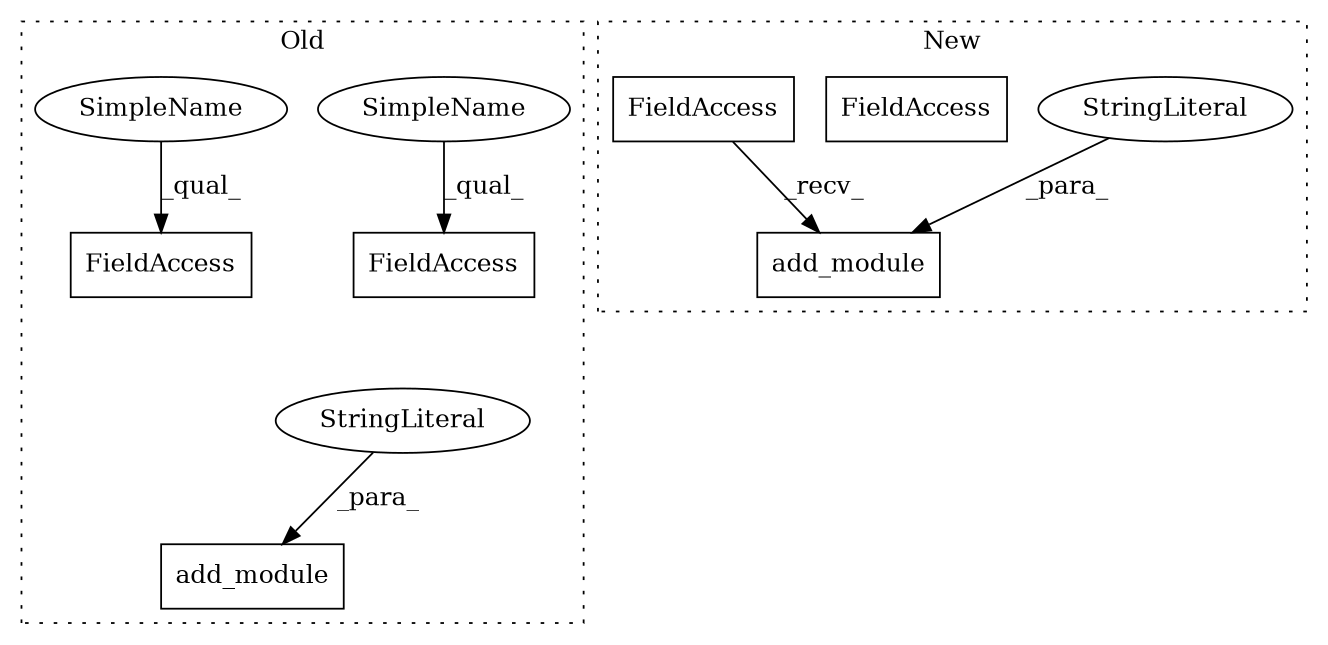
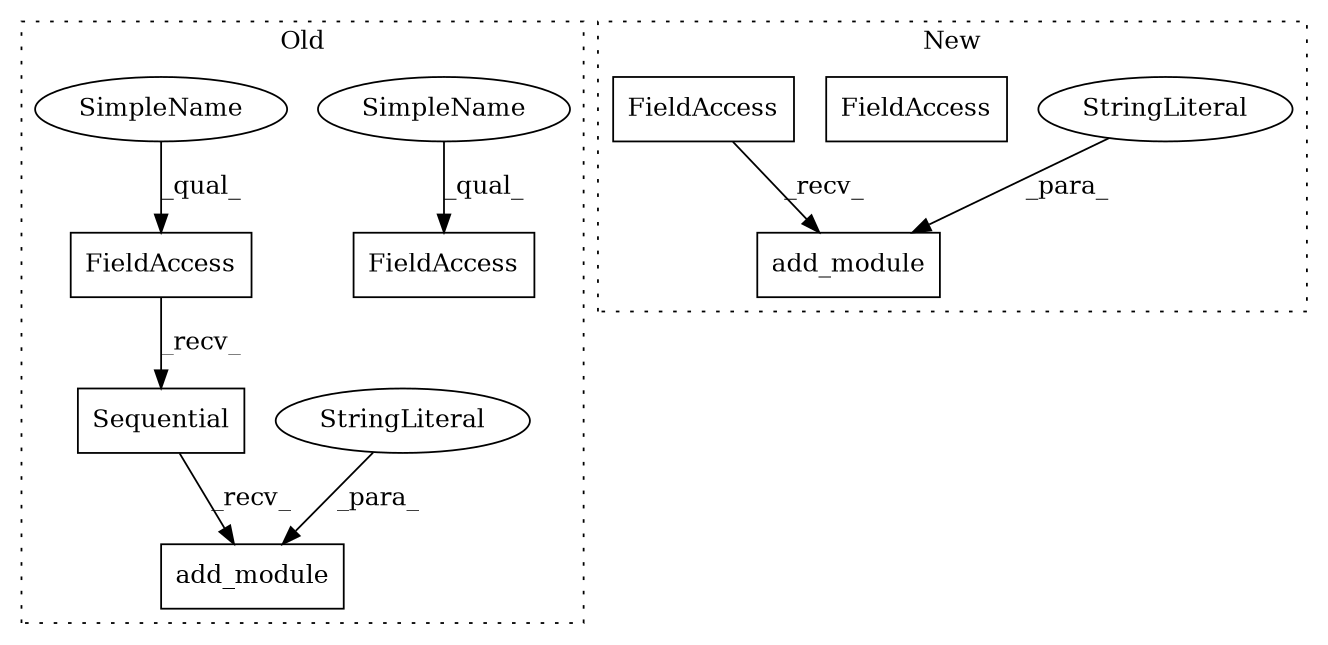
none -> (161, 421)
